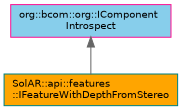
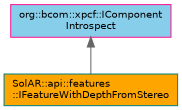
(91, 21) -> (91, 21)
